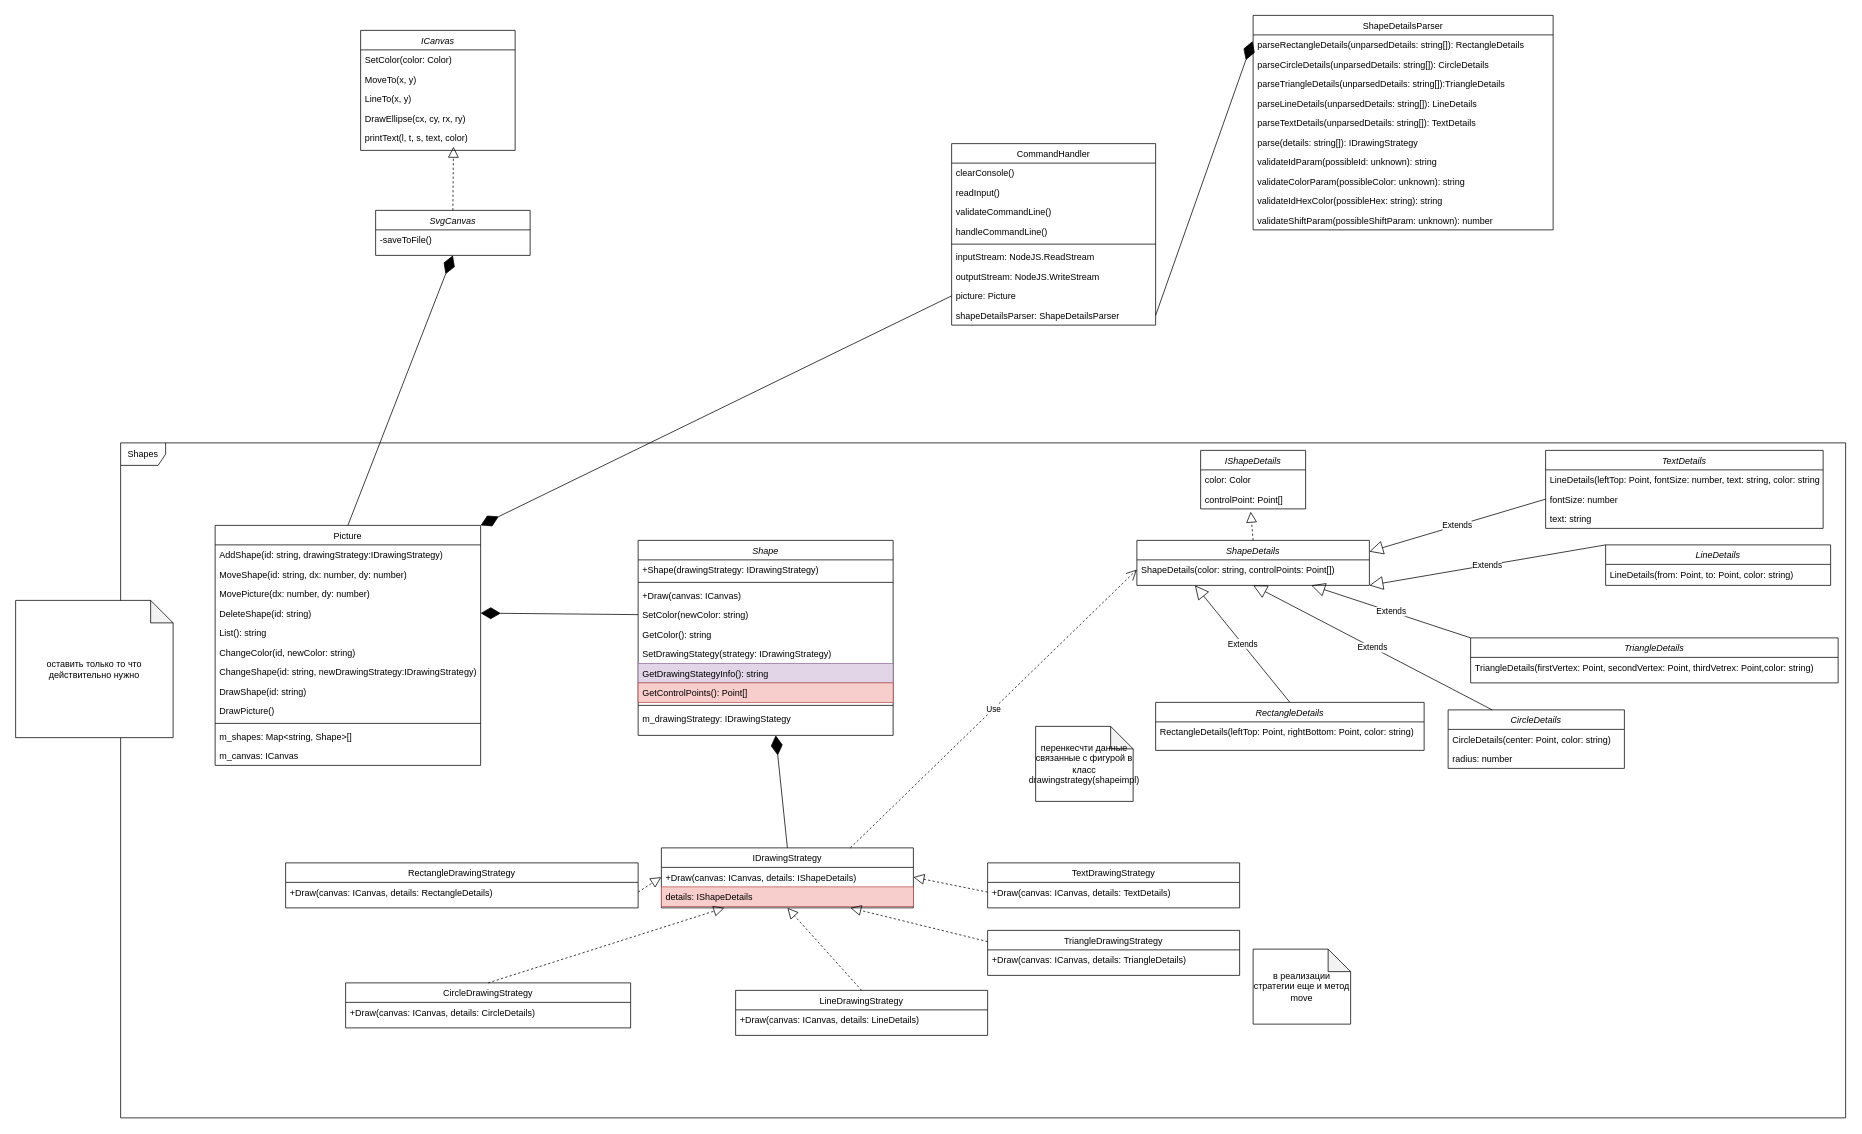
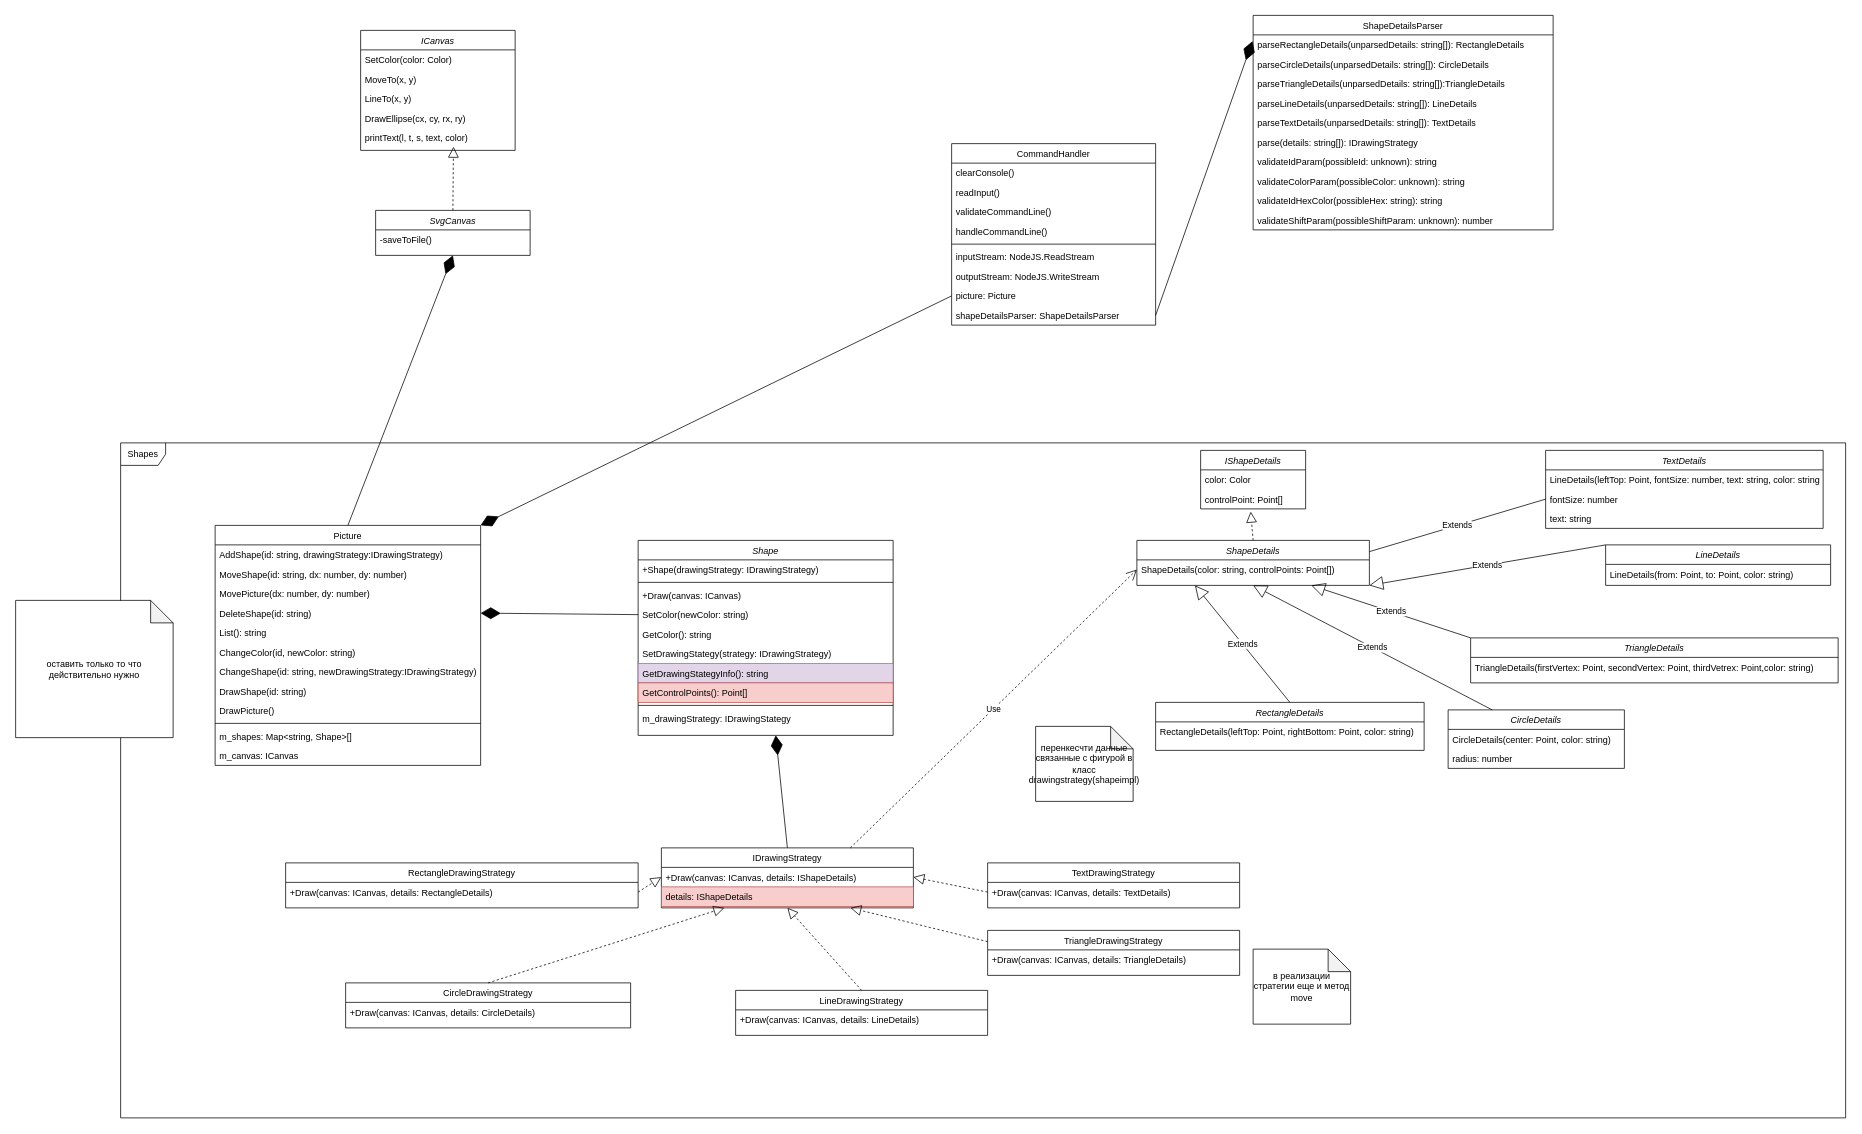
(1384, 547) -> (1377, 549)
